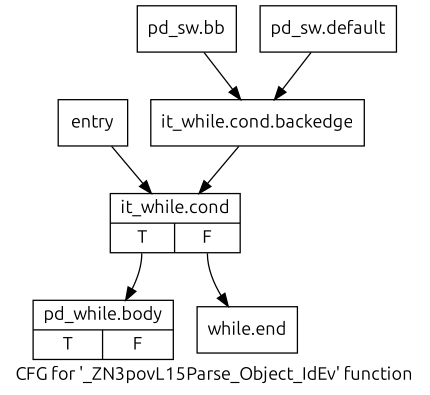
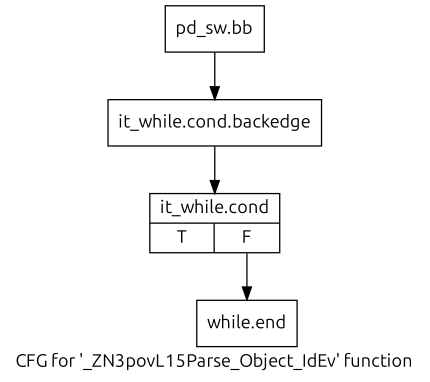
(328, 29) -> none
(93, 123) -> none
(103, 330) -> none
